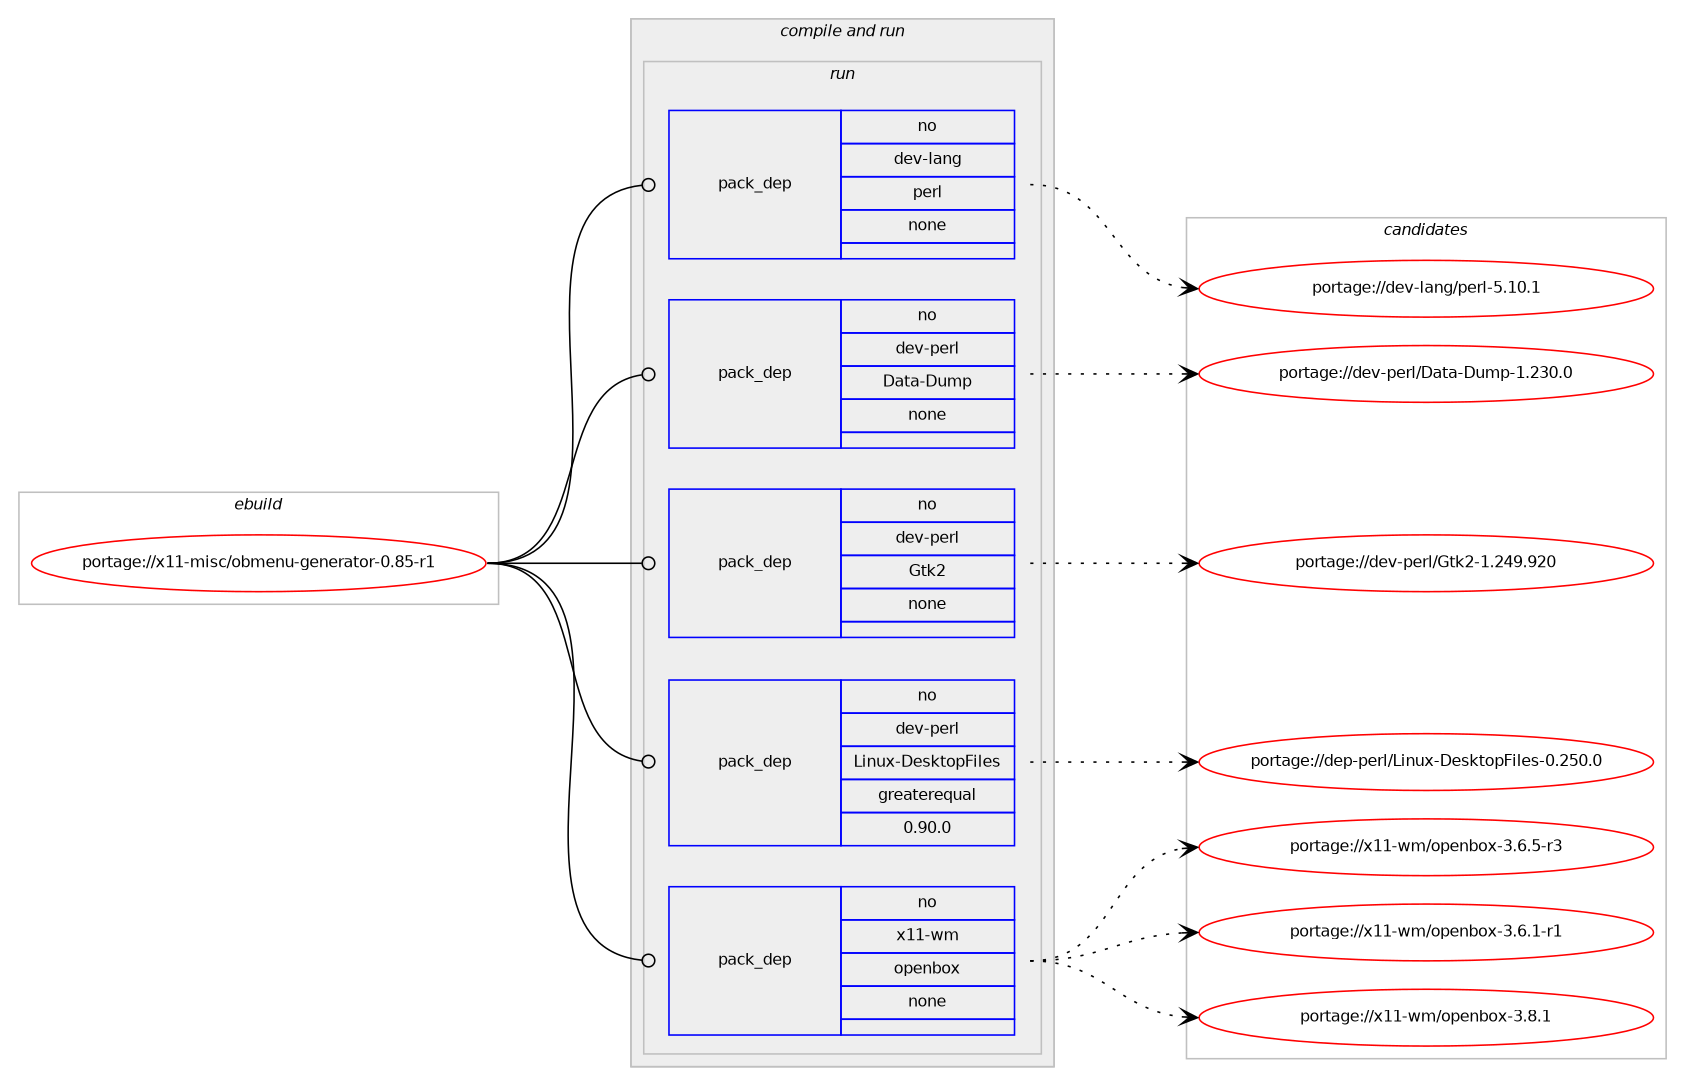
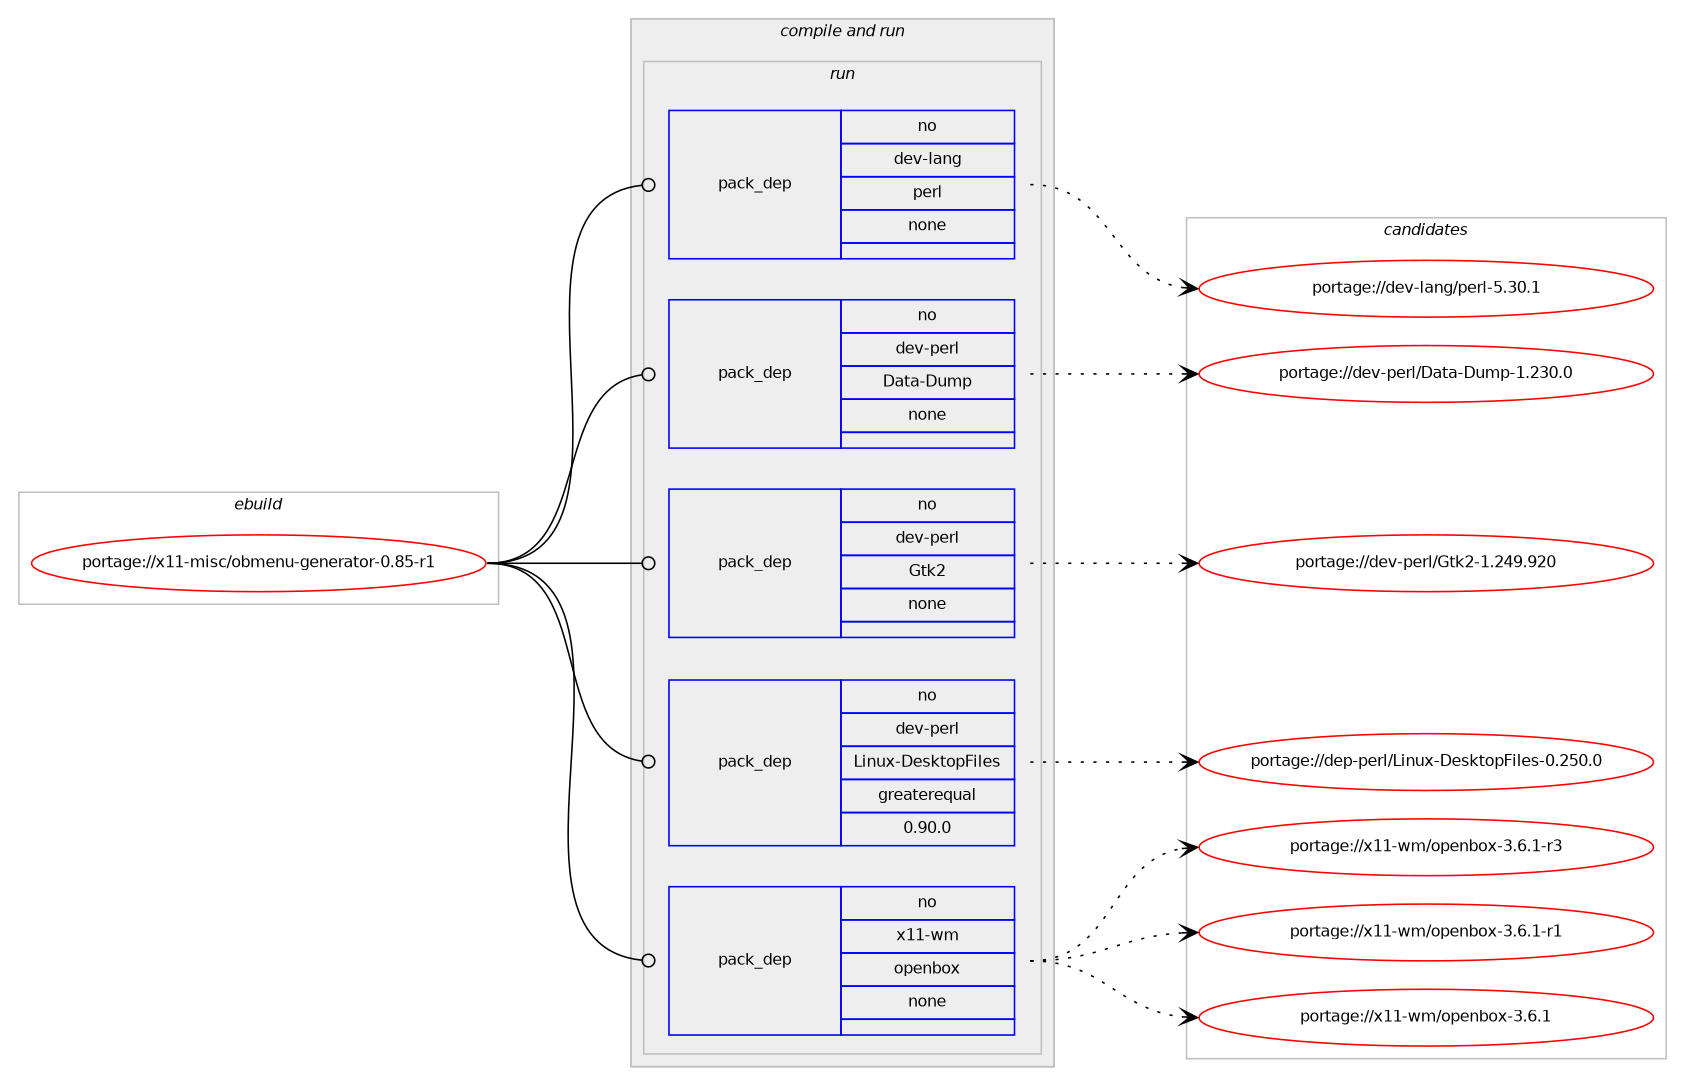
(1426, 289) -> (1426, 289)
(1426, 847) -> (1426, 847)
(1426, 1018) -> (1426, 1018)
